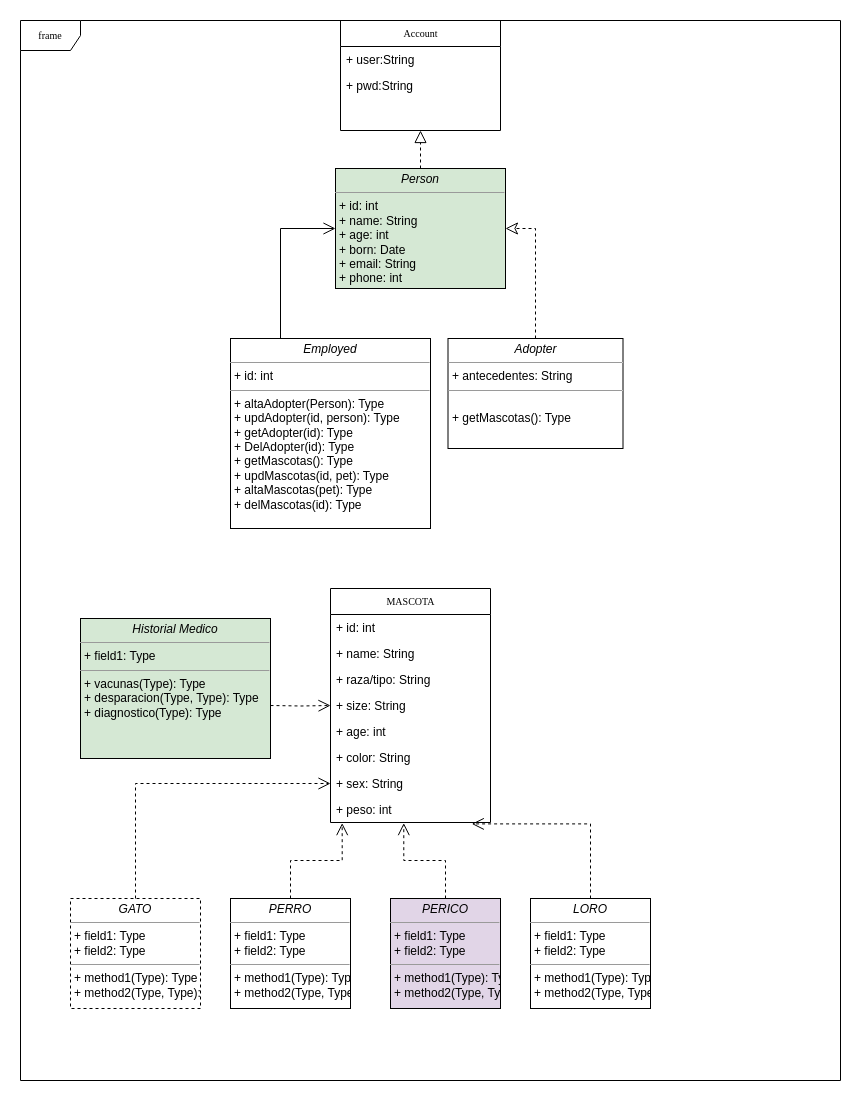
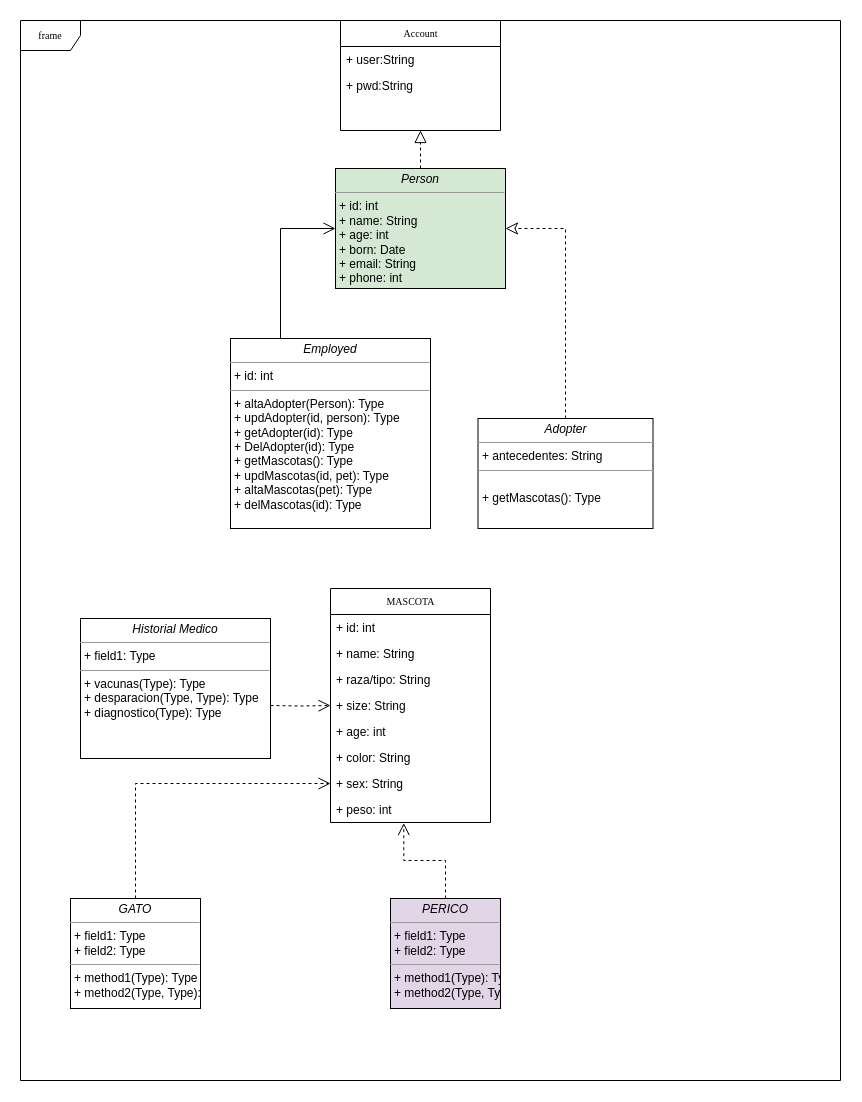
(536, 394) -> (566, 474)
(176, 689) -> (176, 689)
(569, 824) -> none
(315, 861) -> none
(136, 954) -> (136, 954)
(291, 954) -> none
(591, 954) -> none
